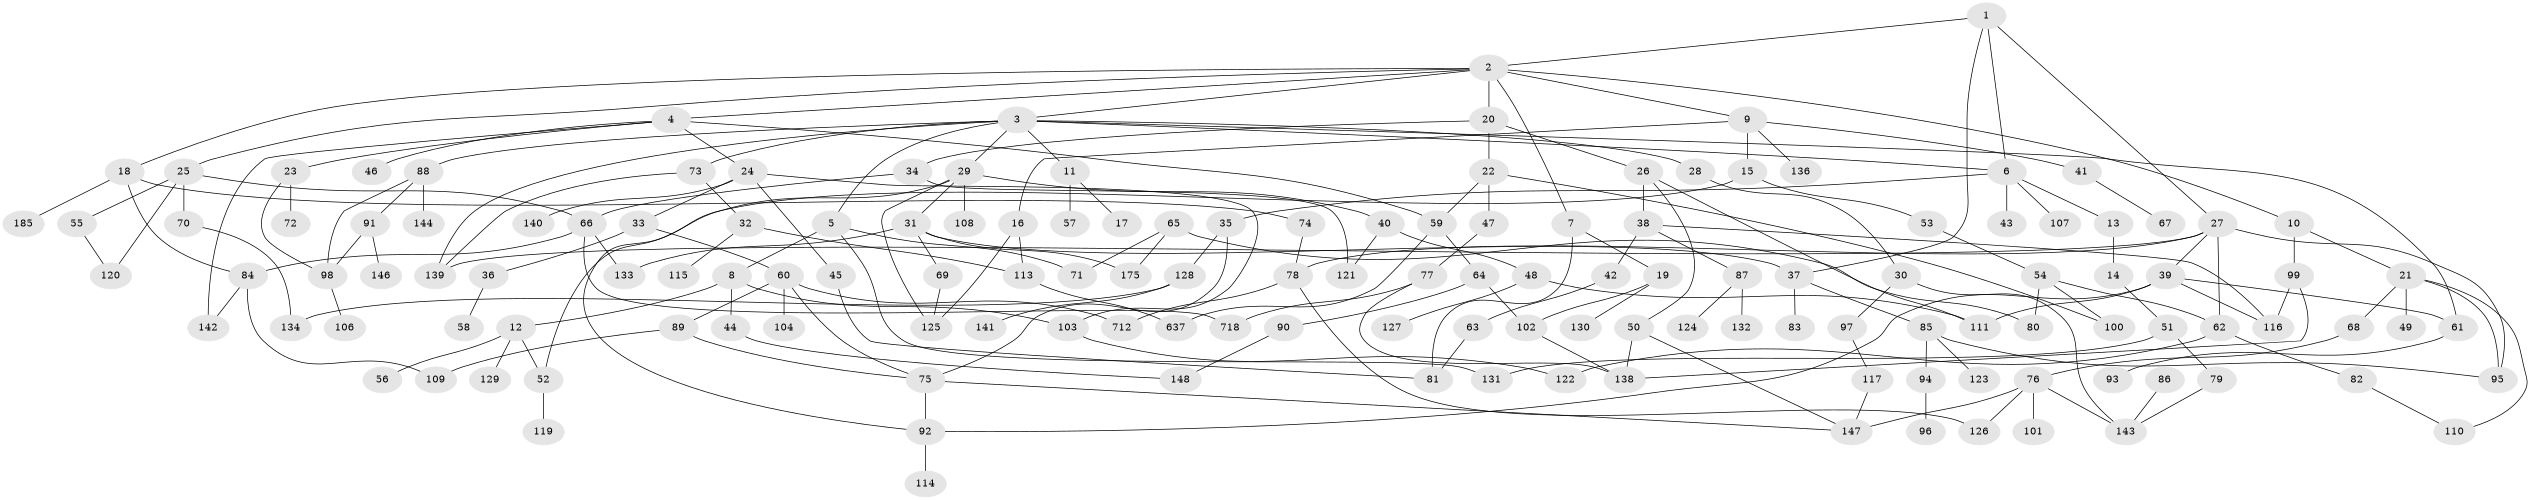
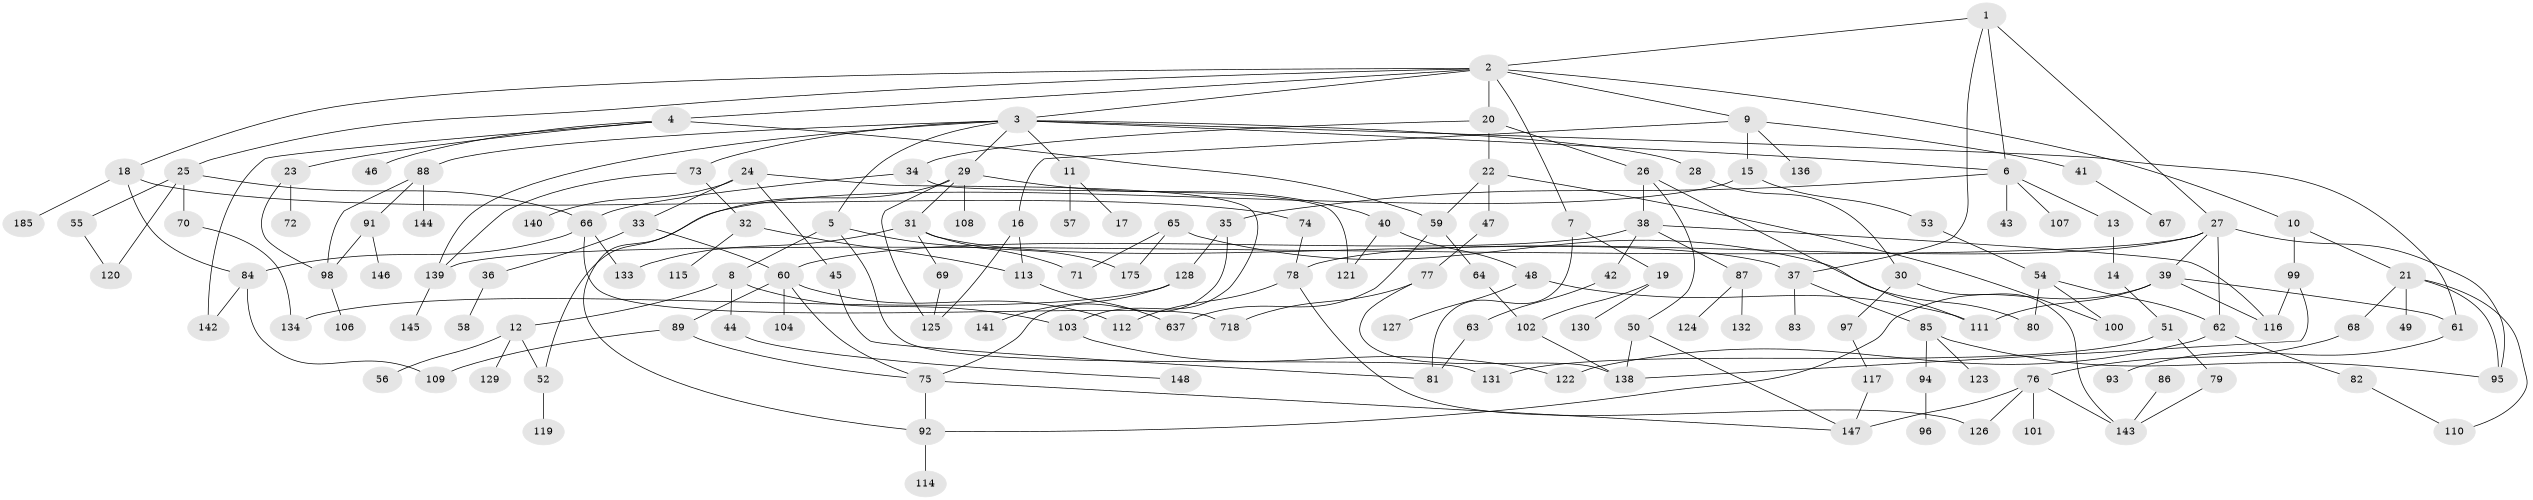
(706, 143) -> none
none -> (1191, 244)
none -> (411, 328)
(1122, 328) -> (1122, 328)
(1284, 328) -> none
